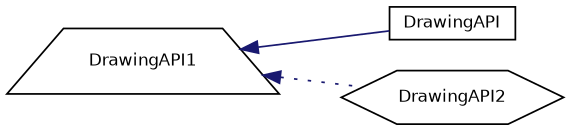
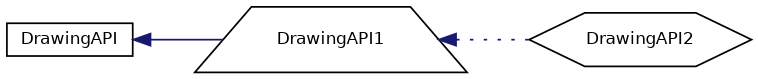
(324, 39) -> (187, 40)
